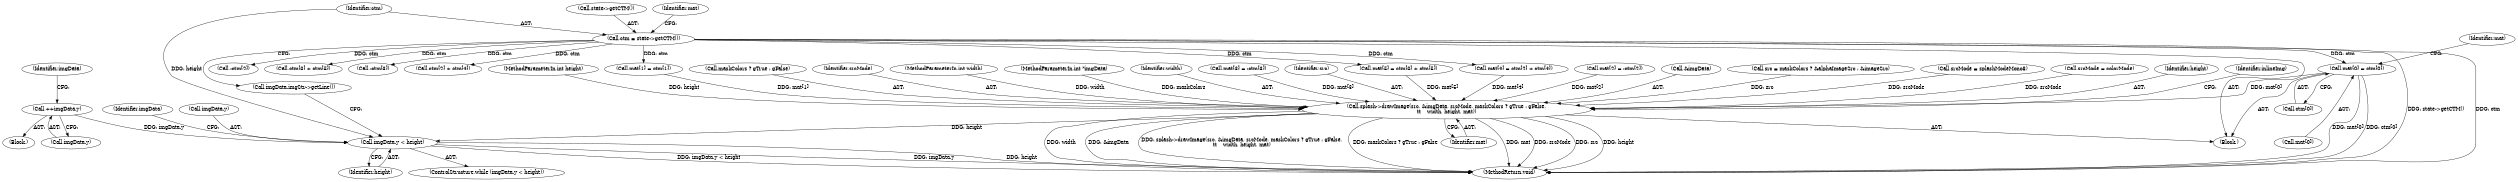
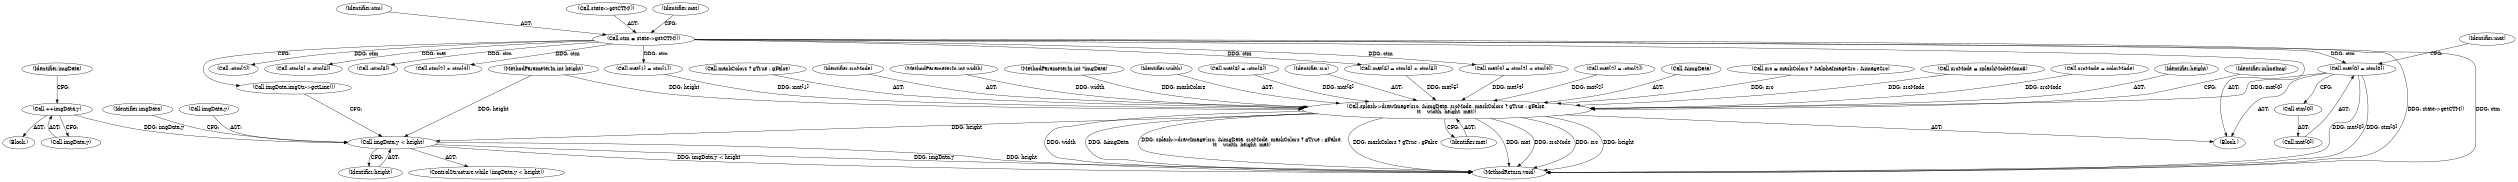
(434, 54) -> (434, 54)
(171, 75) -> (469, 105)
(2297, 82) -> (2298, 124)
